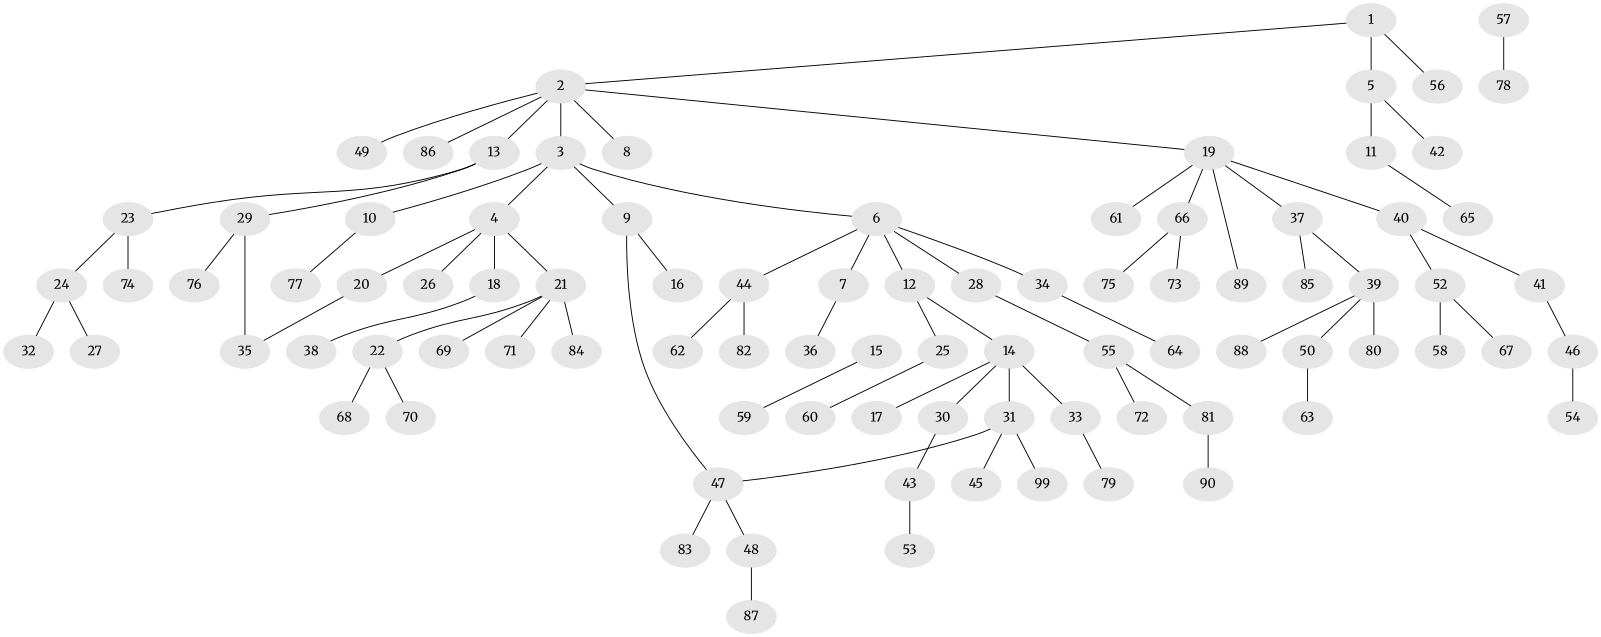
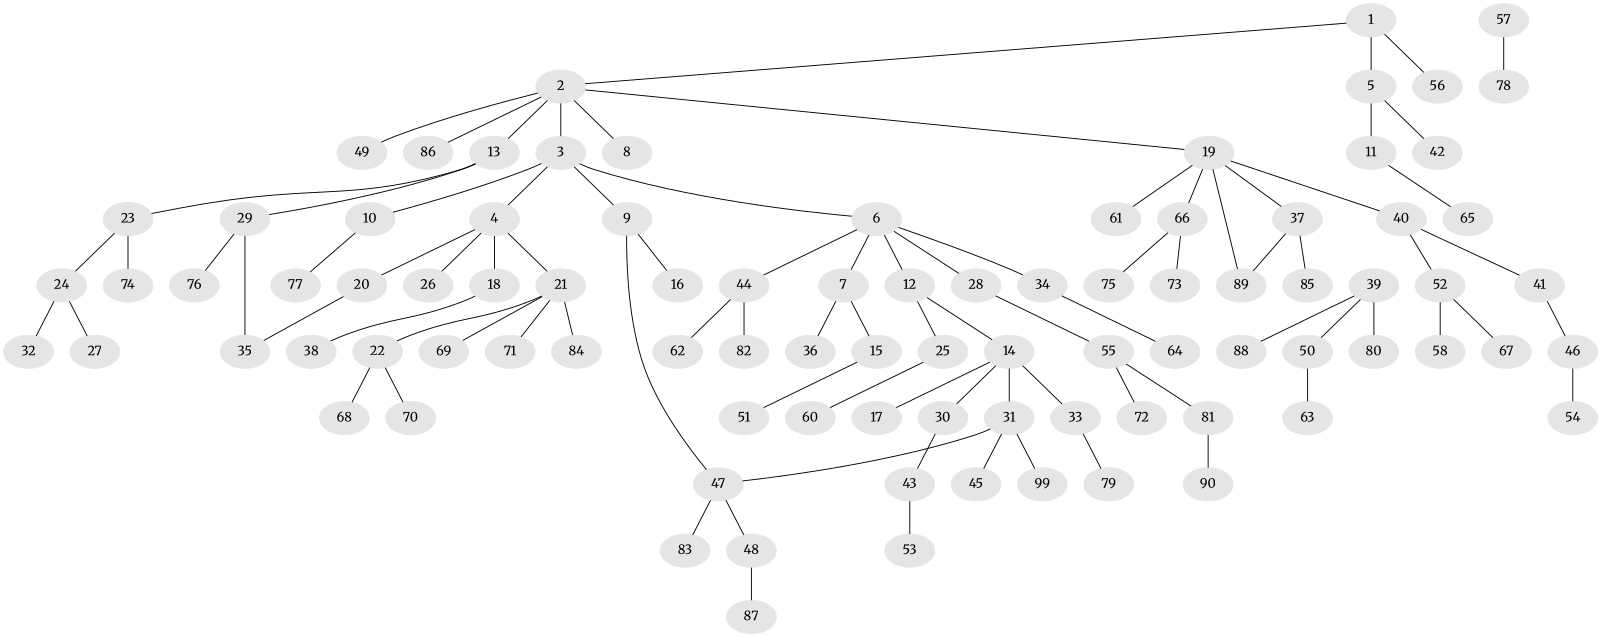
(1336, 252) -> (1269, 252)
none -> (860, 319)
(744, 418) -> (744, 418)
